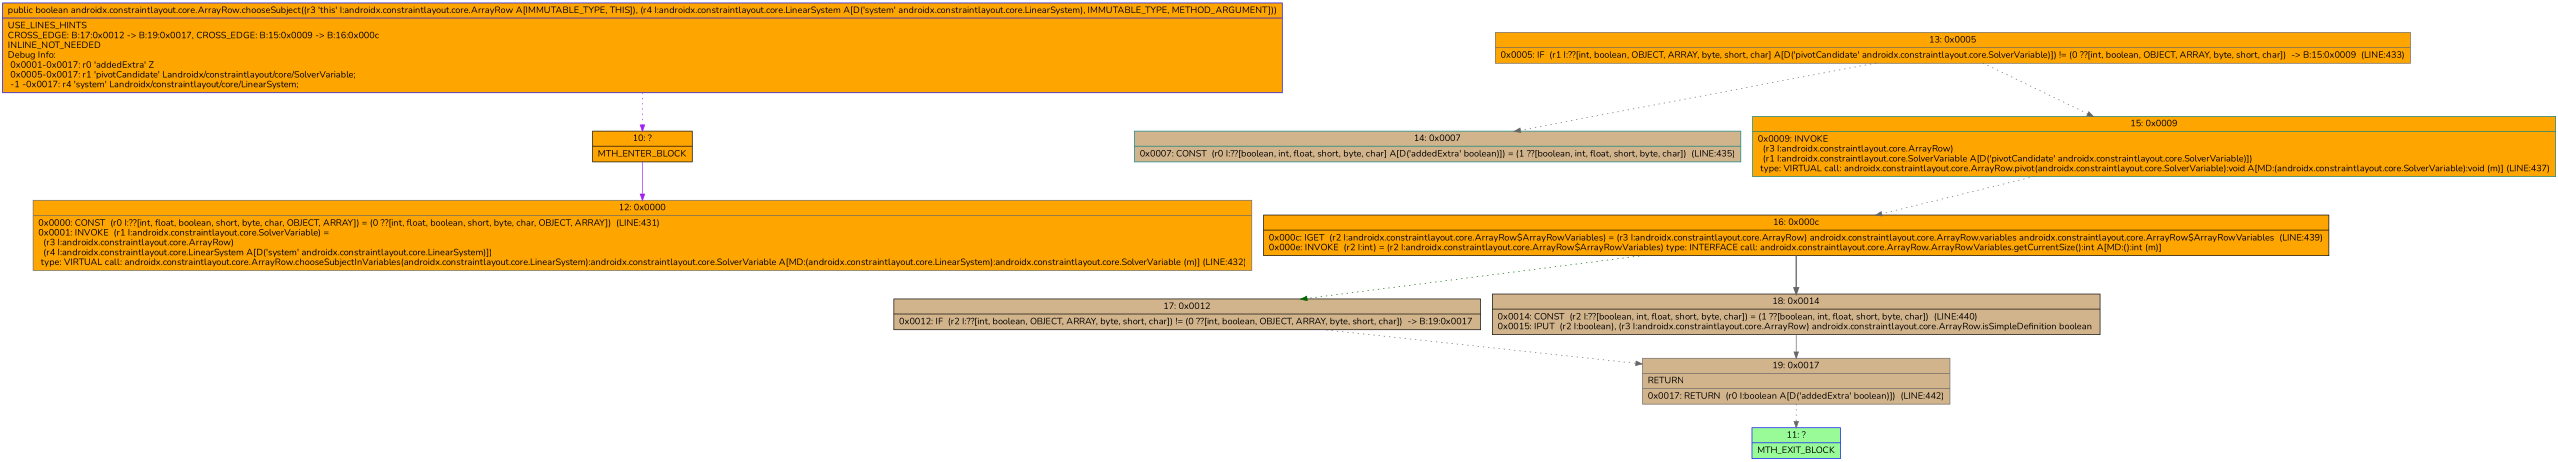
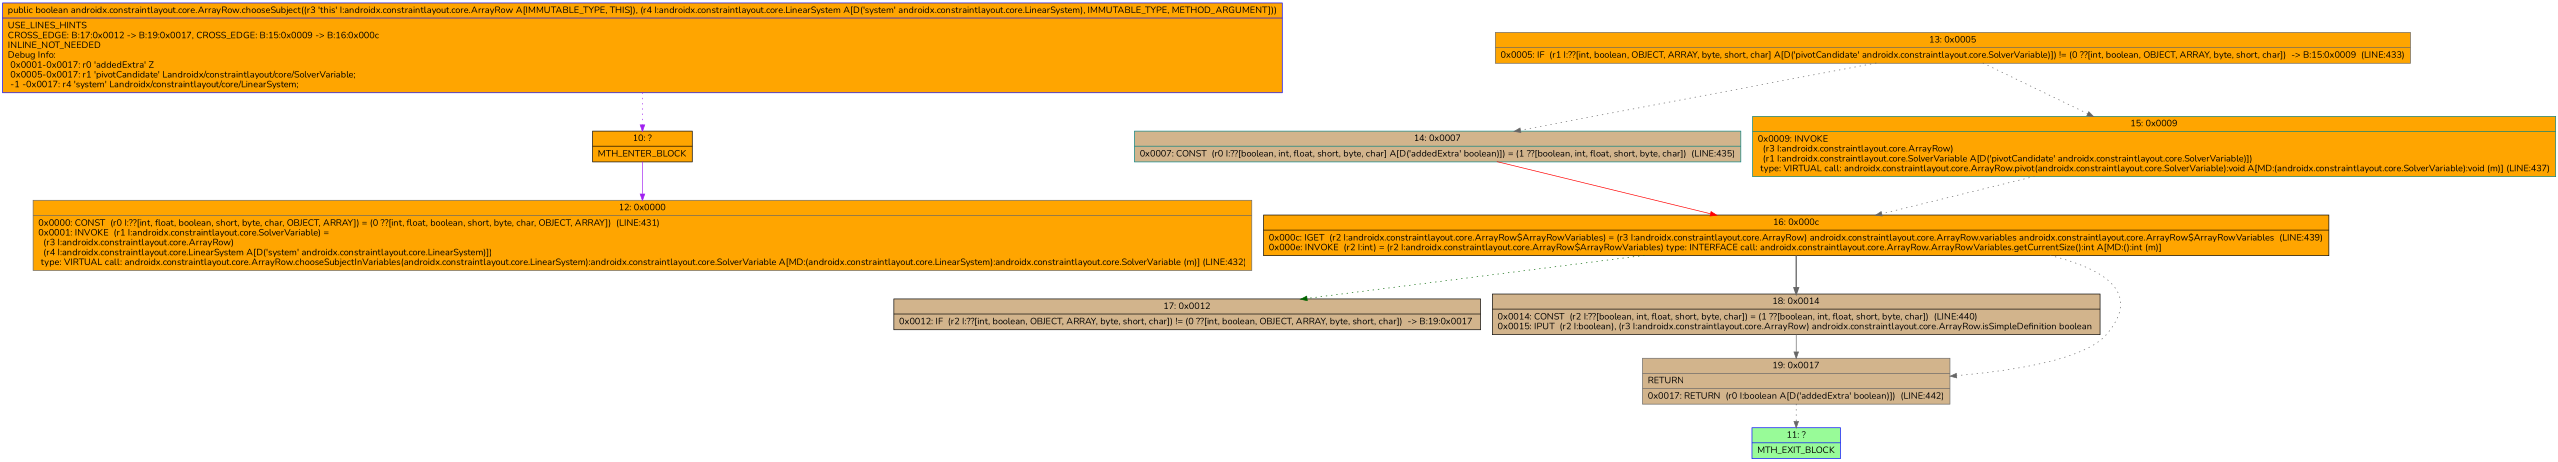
none -> (1604, 188)
(1478, 346) -> (2094, 345)
